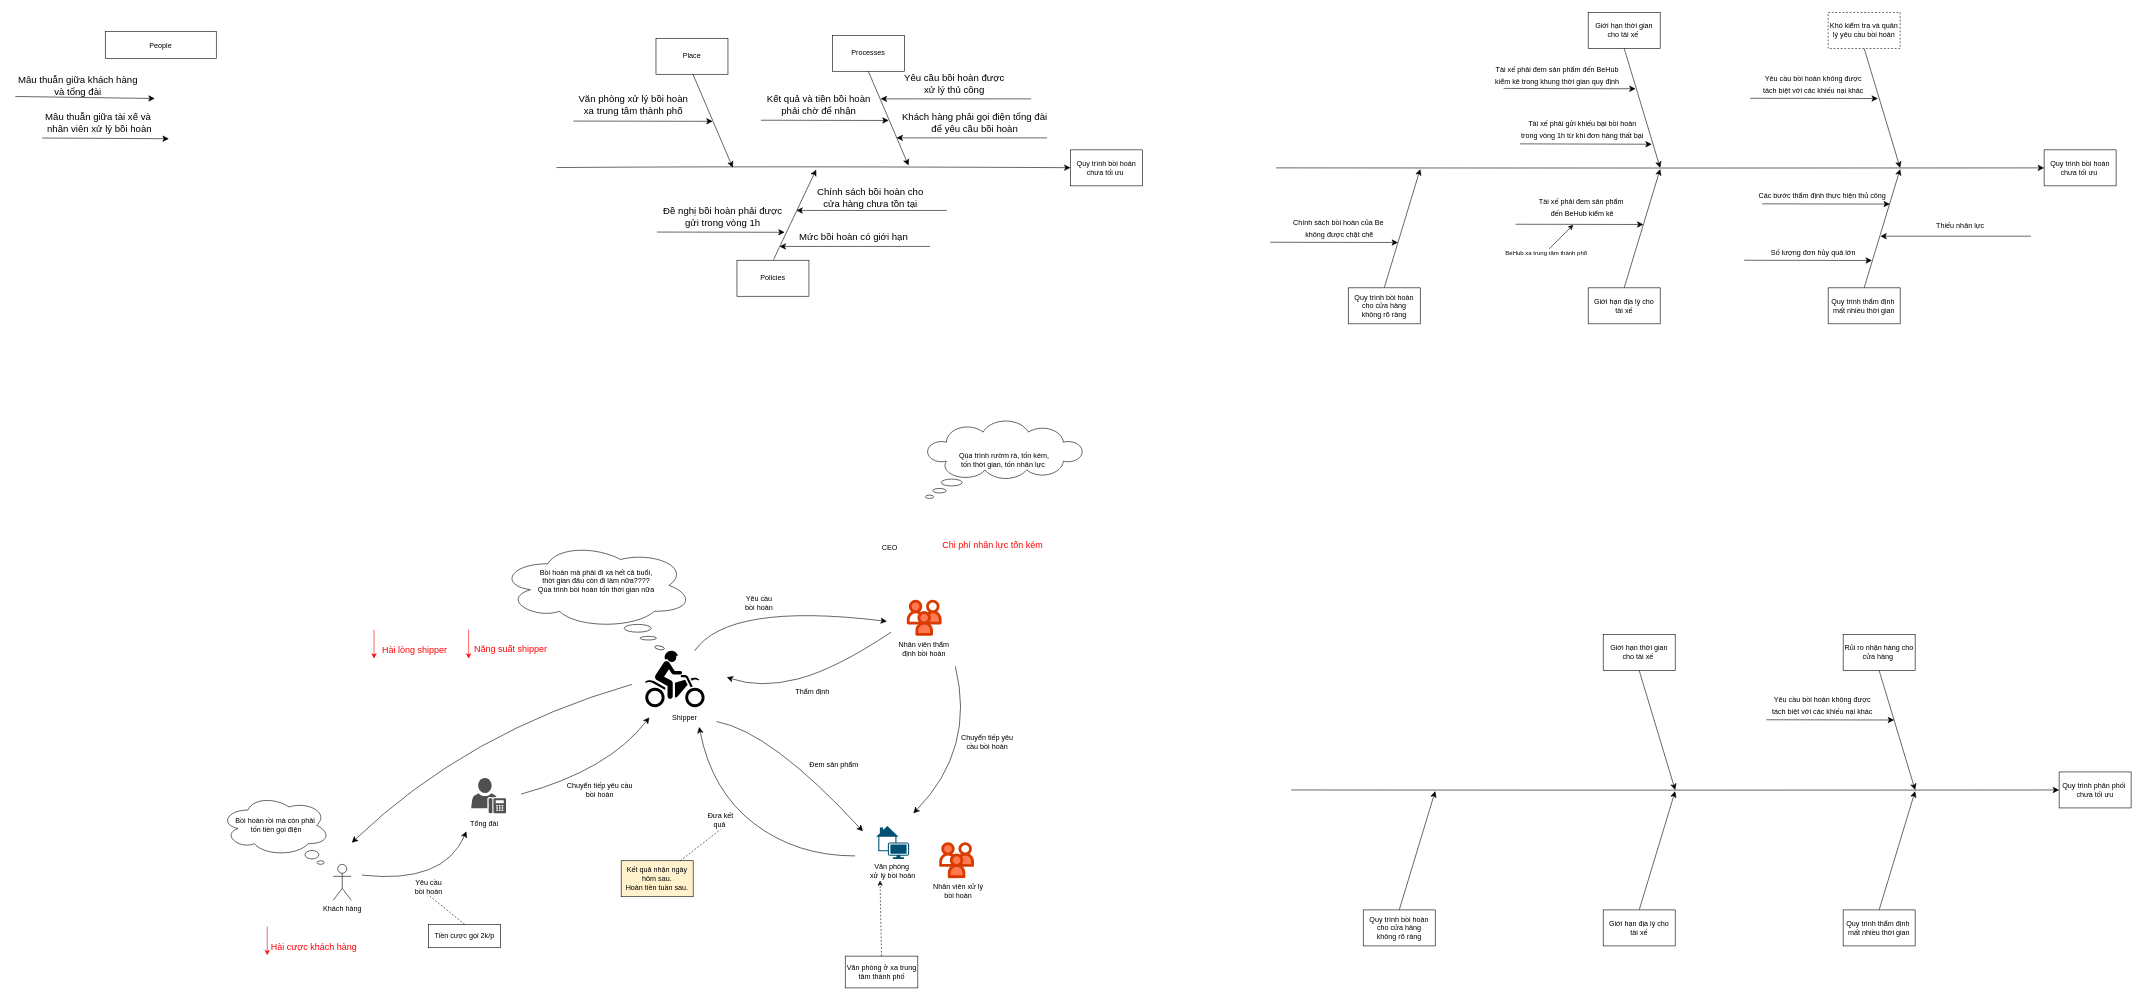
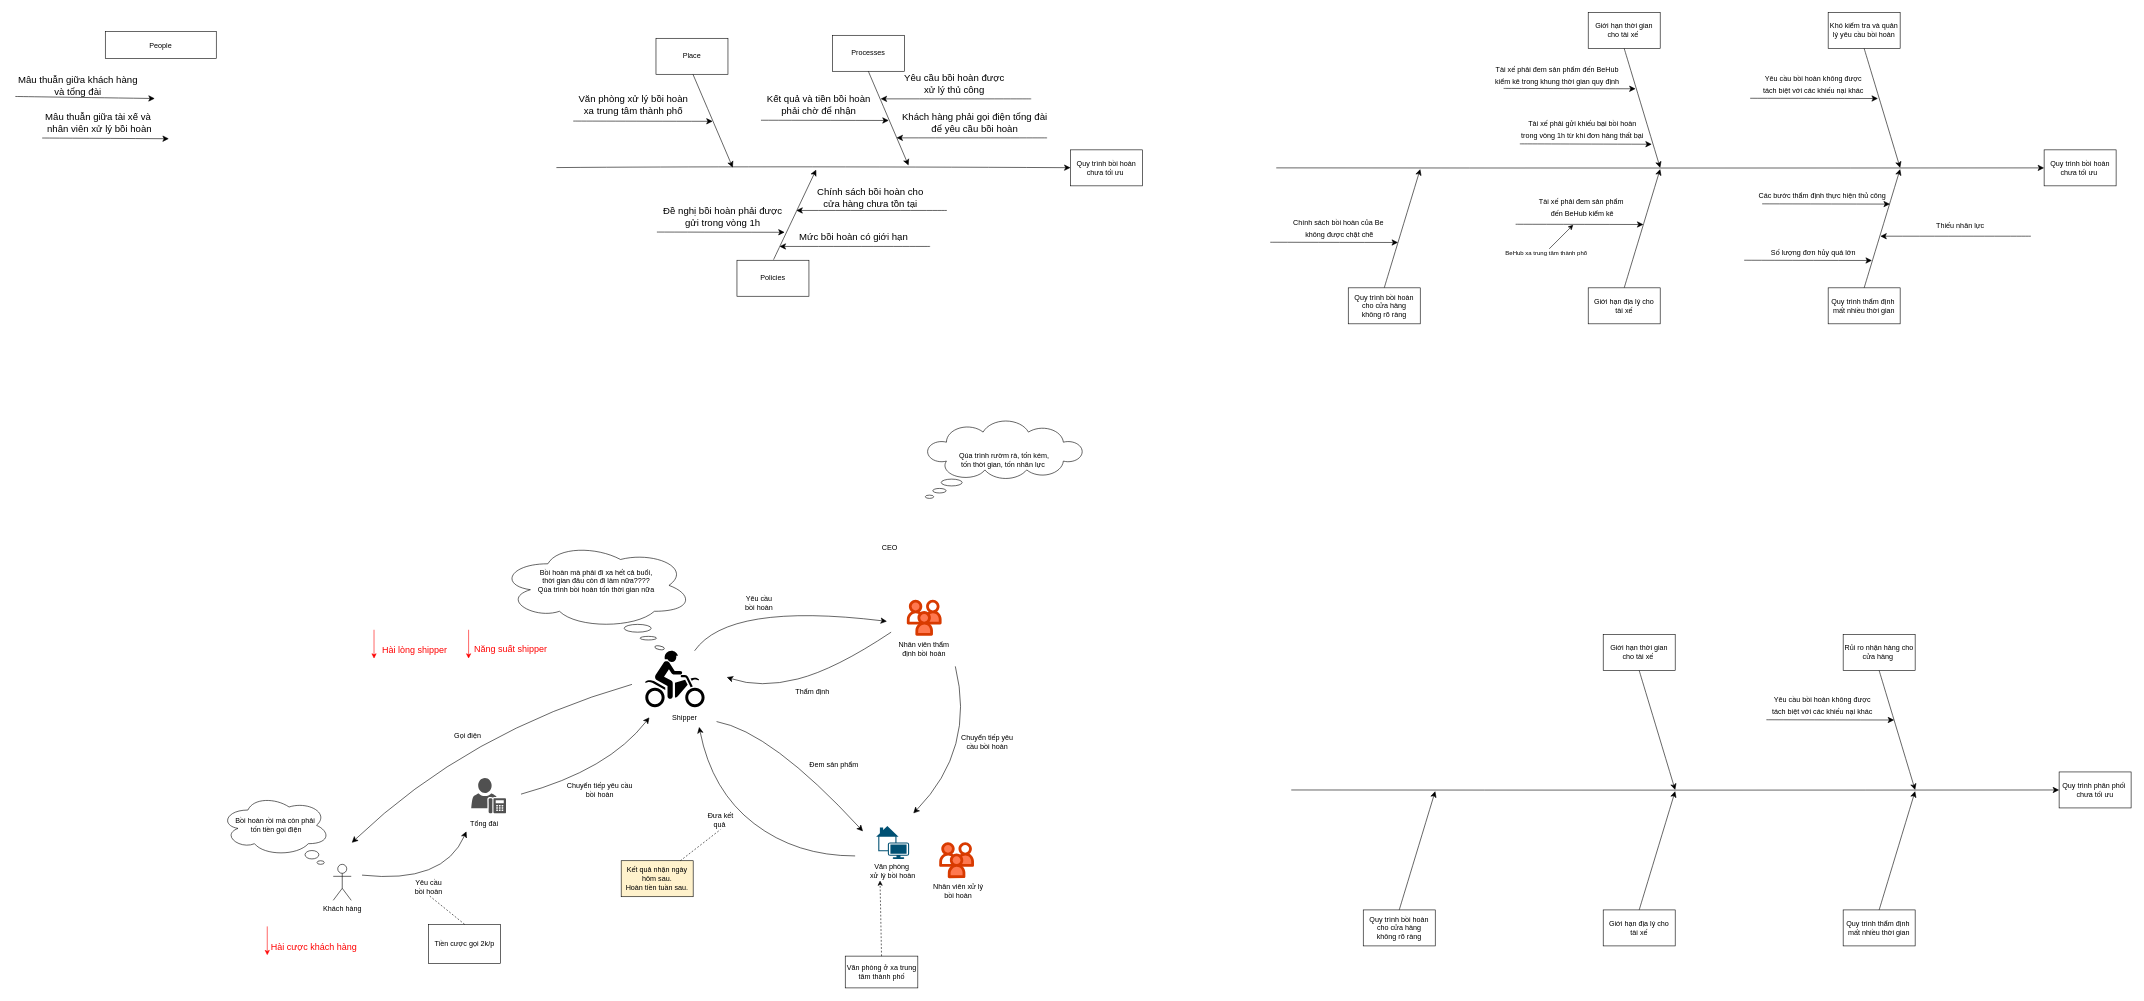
(1865, 30) -> (1865, 30)
(993, 545) -> none
none -> (469, 736)
(465, 936) -> (465, 944)
